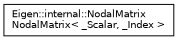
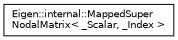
(89, 20) -> (89, 20)
